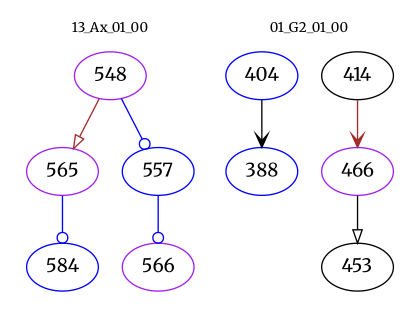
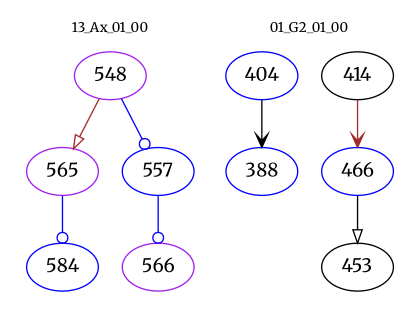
(358, 171) -> (358, 171)
